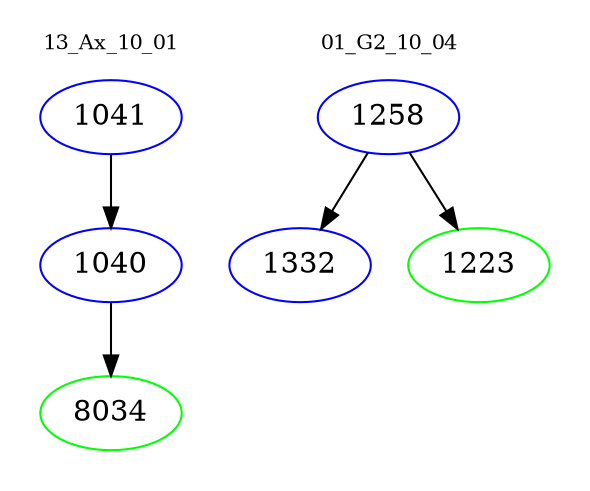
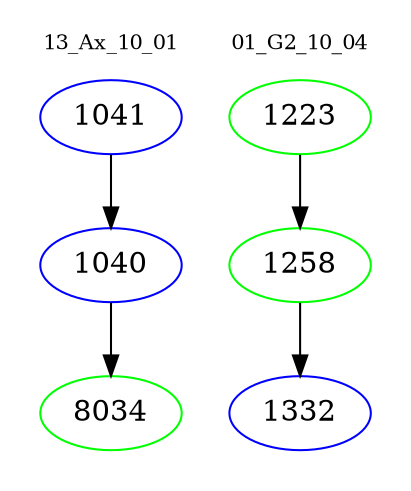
(388, 117) -> (300, 265)
(428, 182) -> (300, 181)
